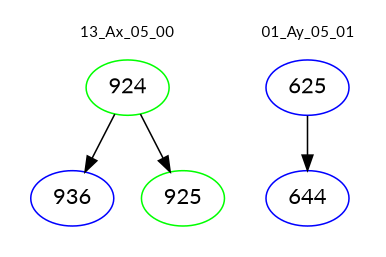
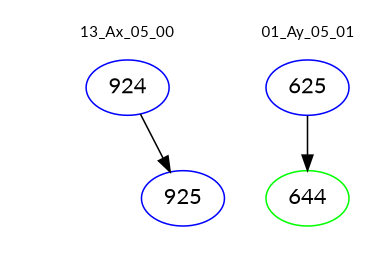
(128, 88) -> (128, 88)
(72, 198) -> none
(183, 198) -> (183, 198)
(308, 198) -> (308, 198)
